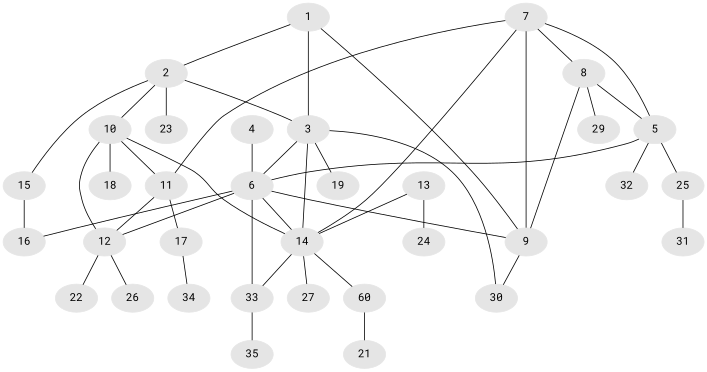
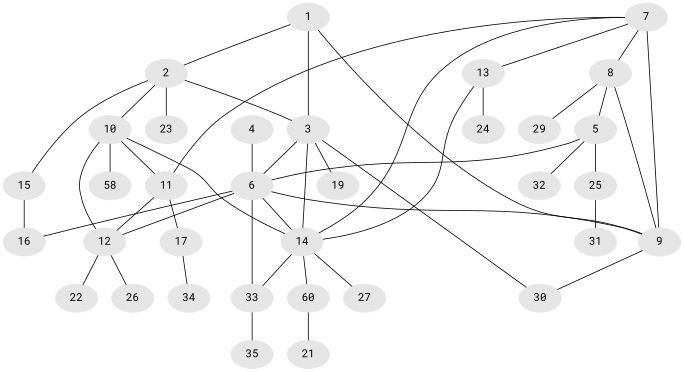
(609, 57) -> (565, 45)
(110, 186) -> (110, 186)
